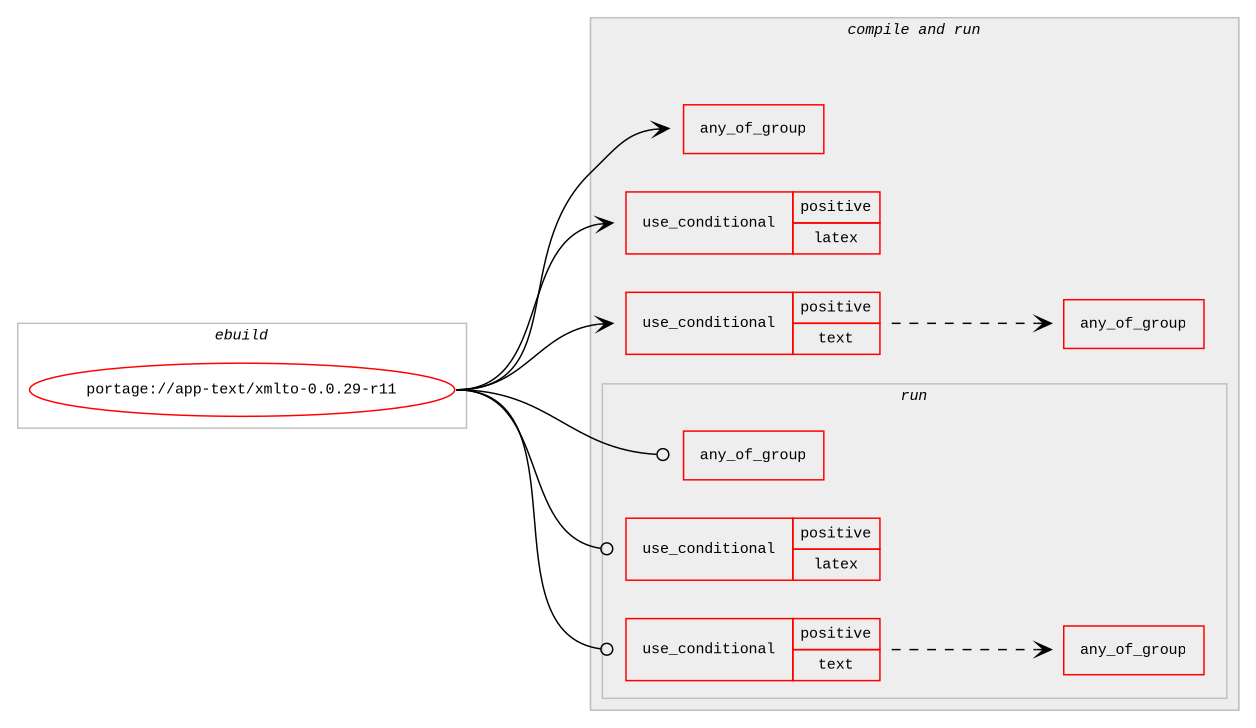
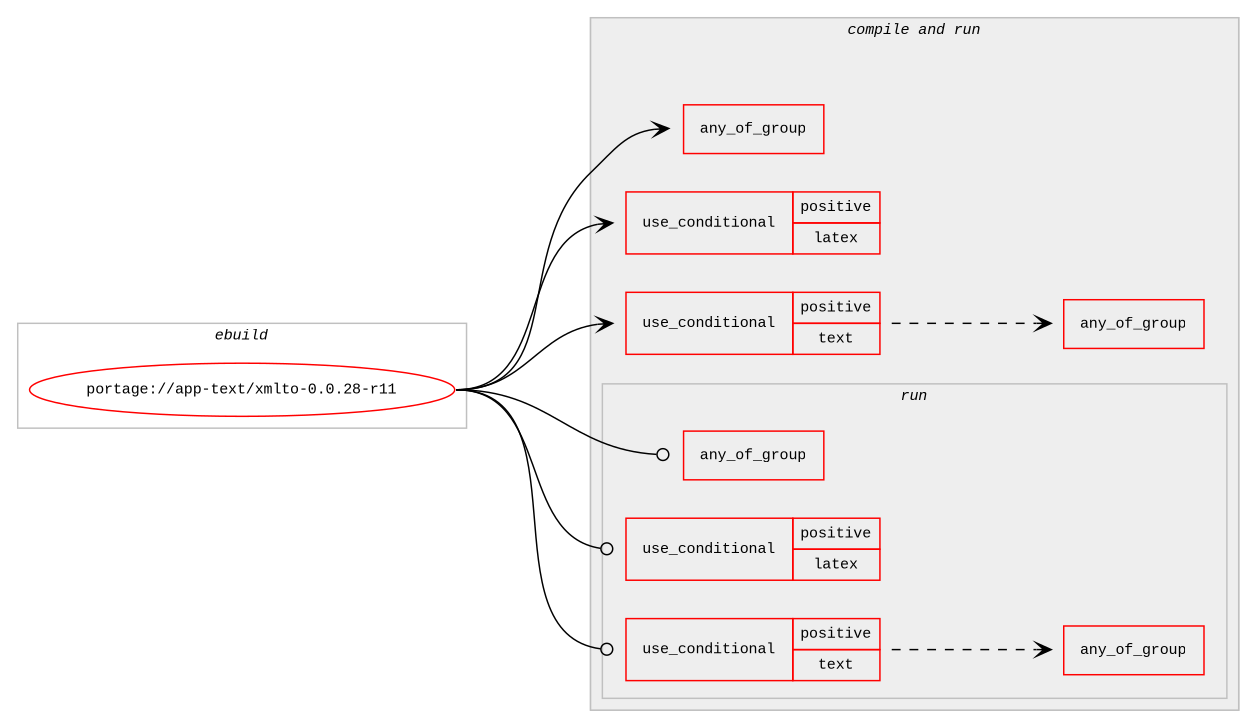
(242, 390) -> (242, 390)
